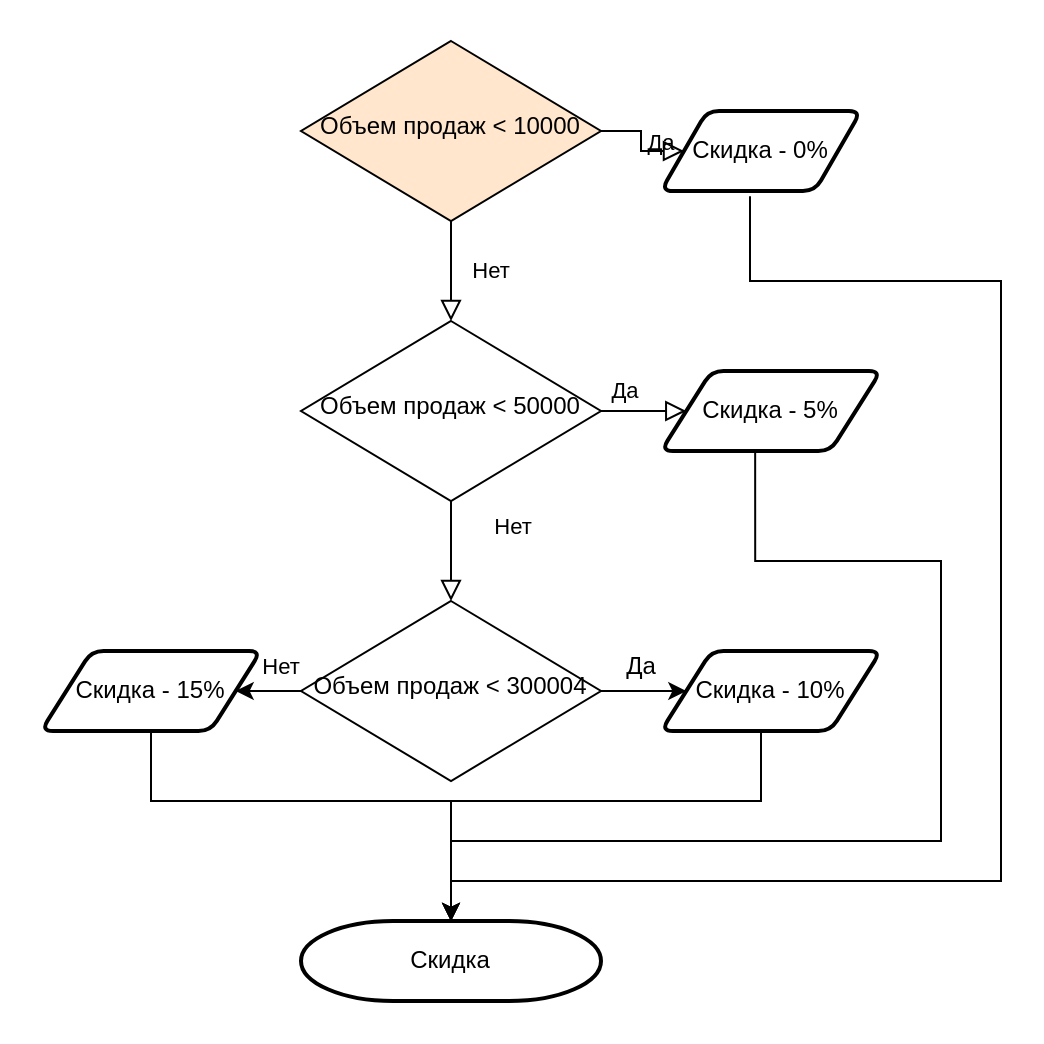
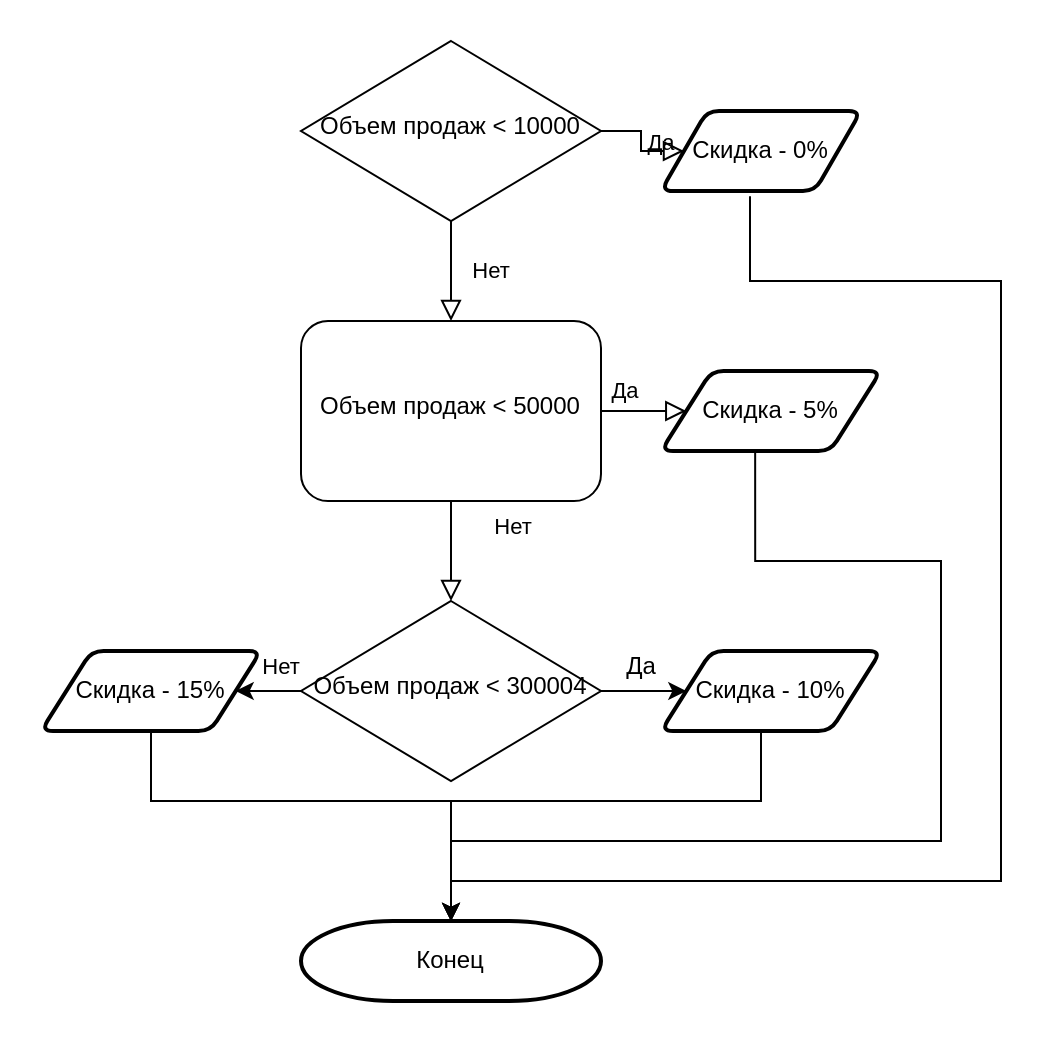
(451, 131) -> (451, 131)
(451, 411) -> (451, 411)
(451, 961) -> (451, 961)
